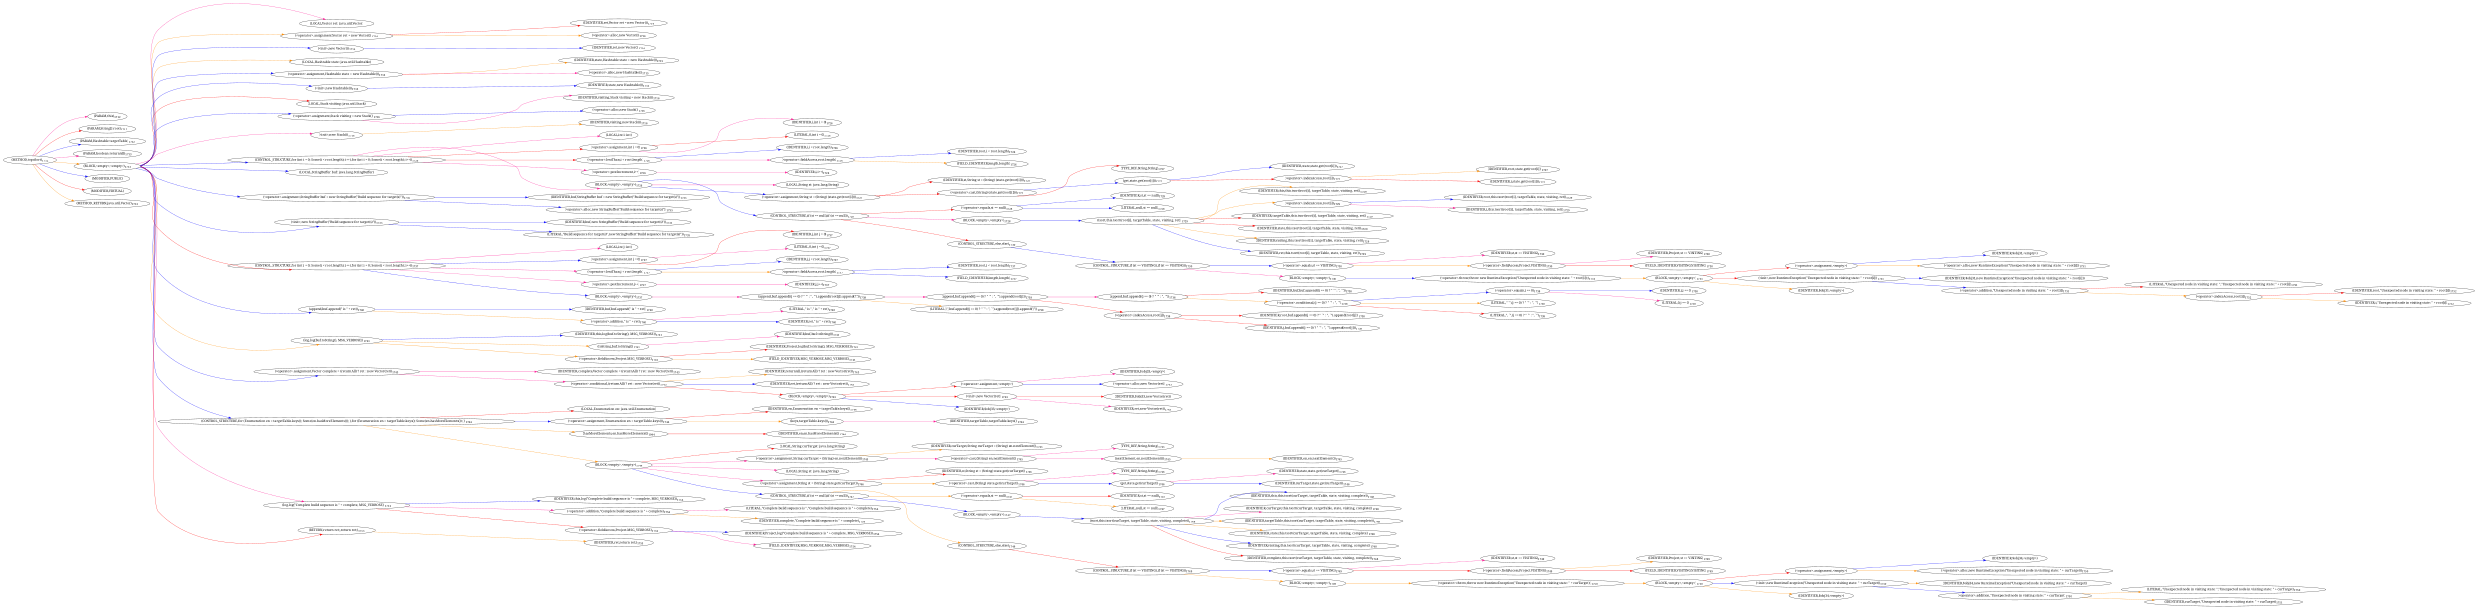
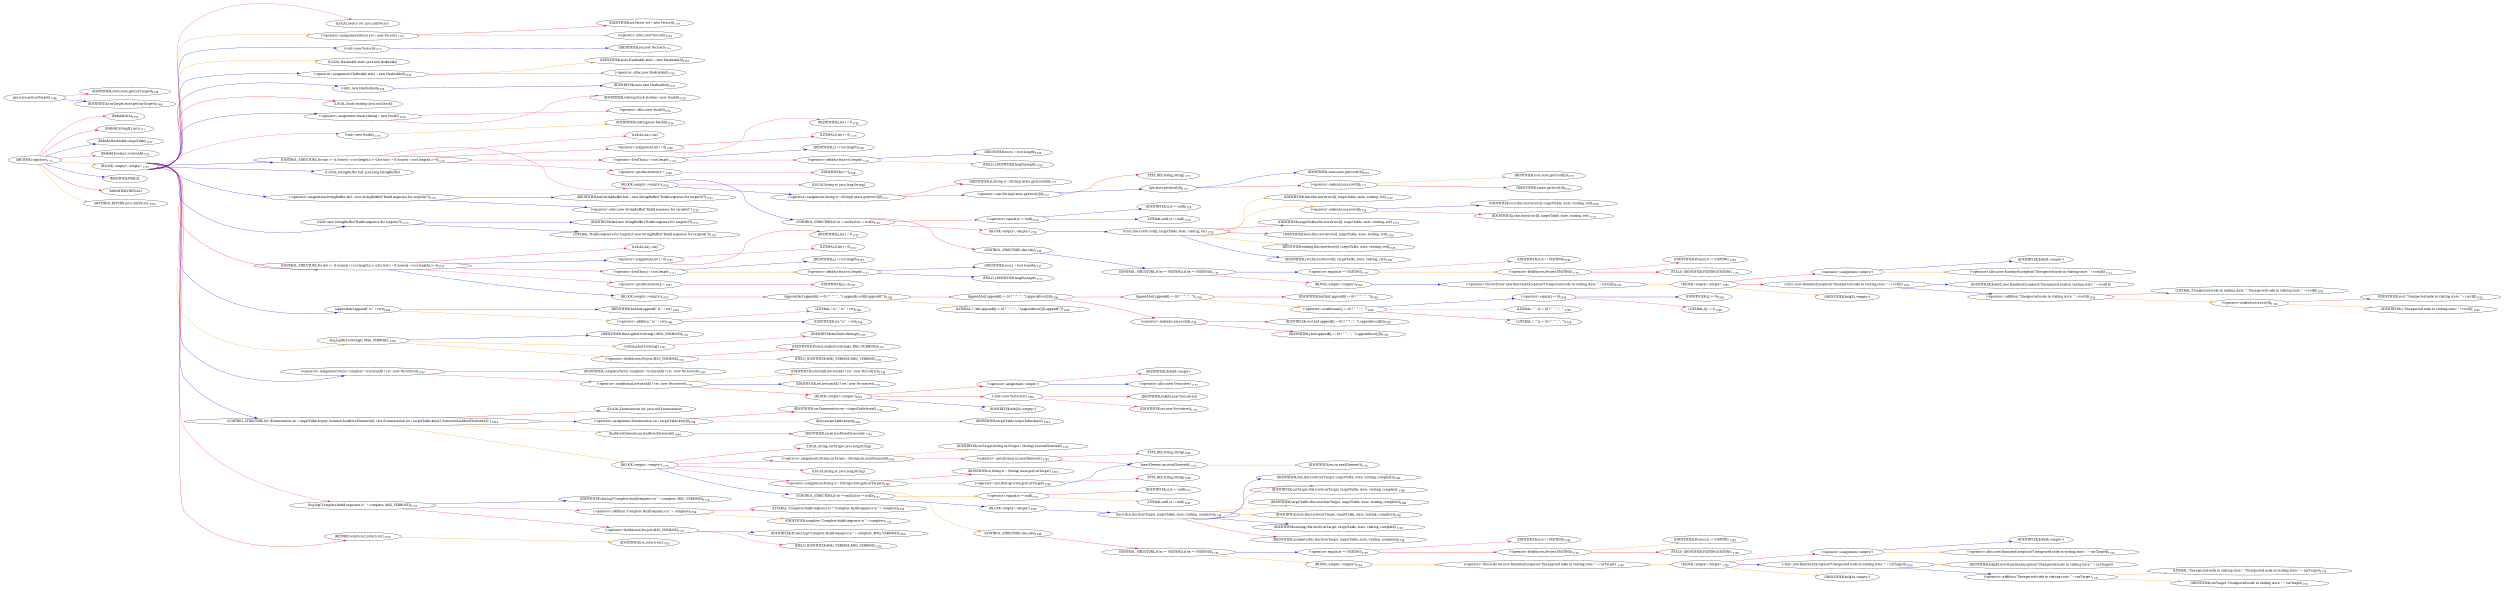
(487, 113) -> (513, 113)
(1074, 484) -> (1095, 473)
